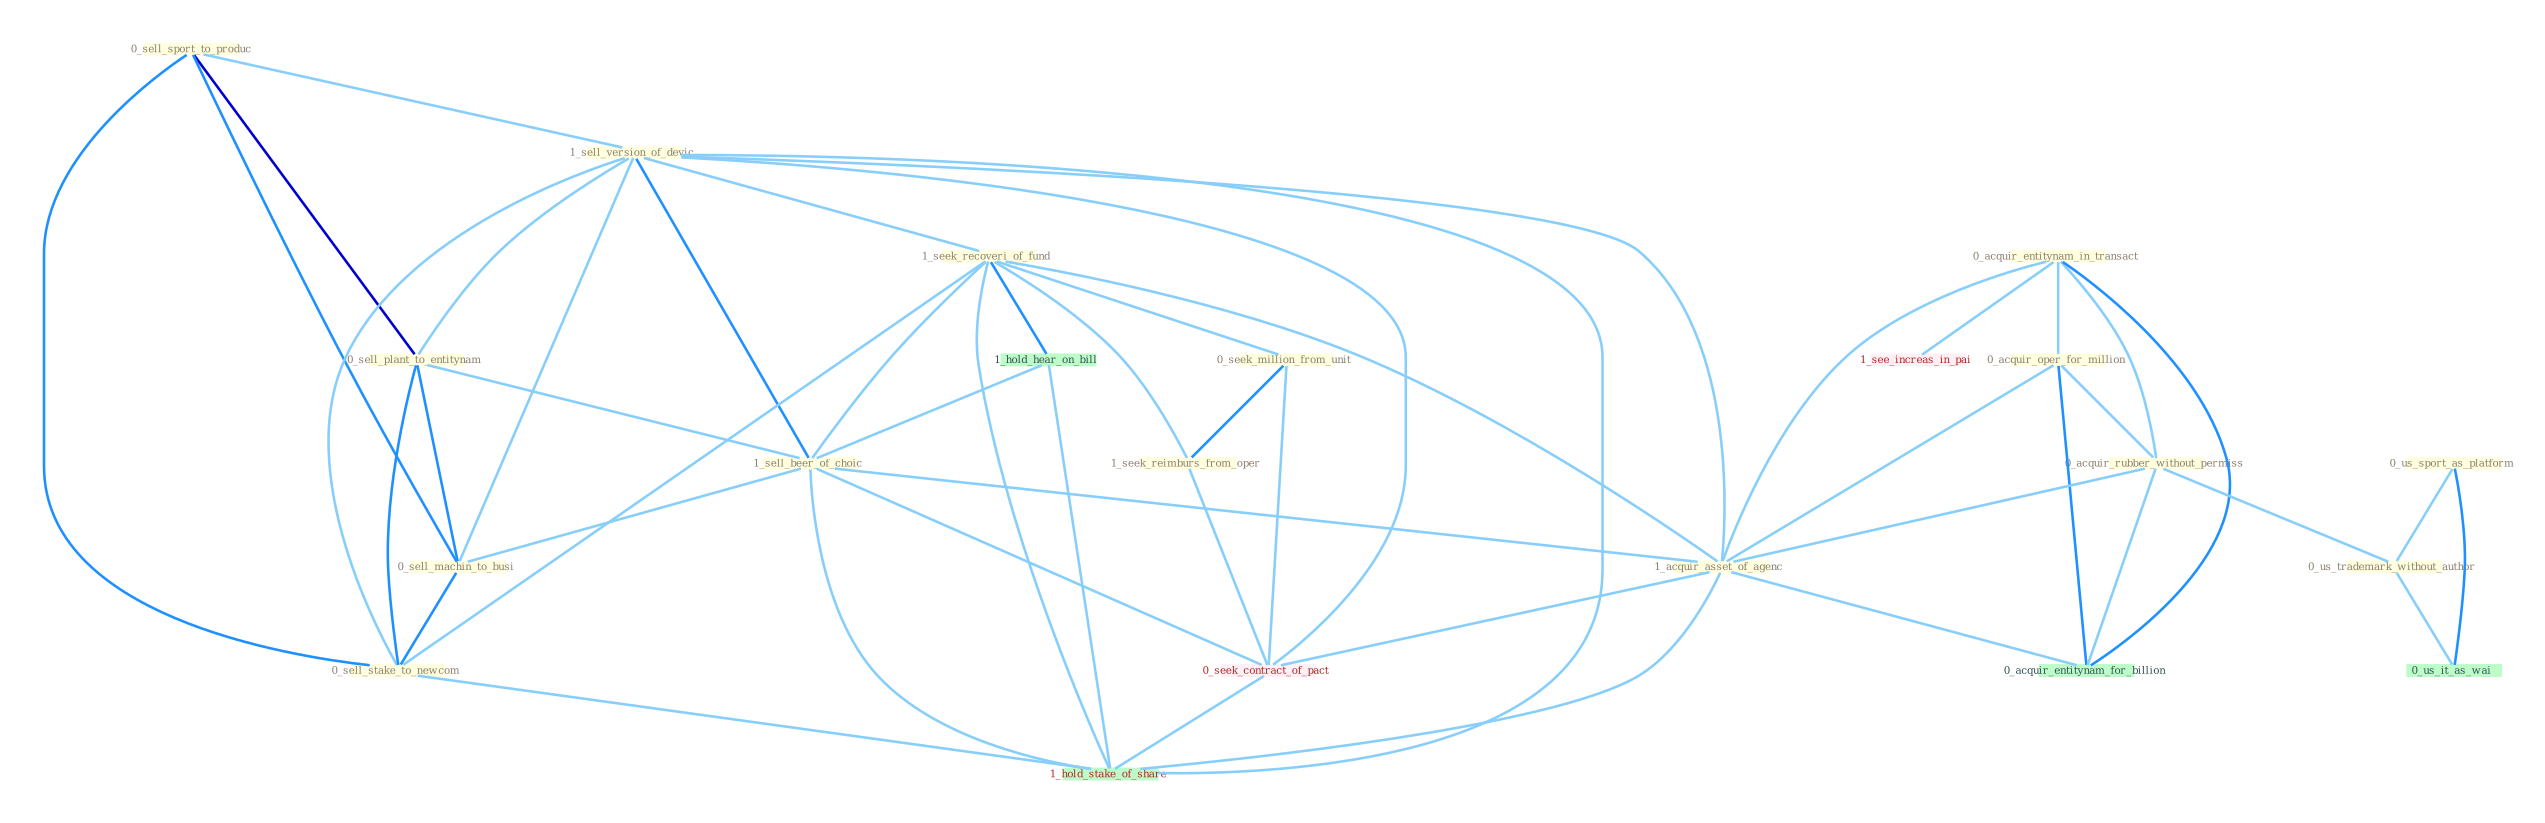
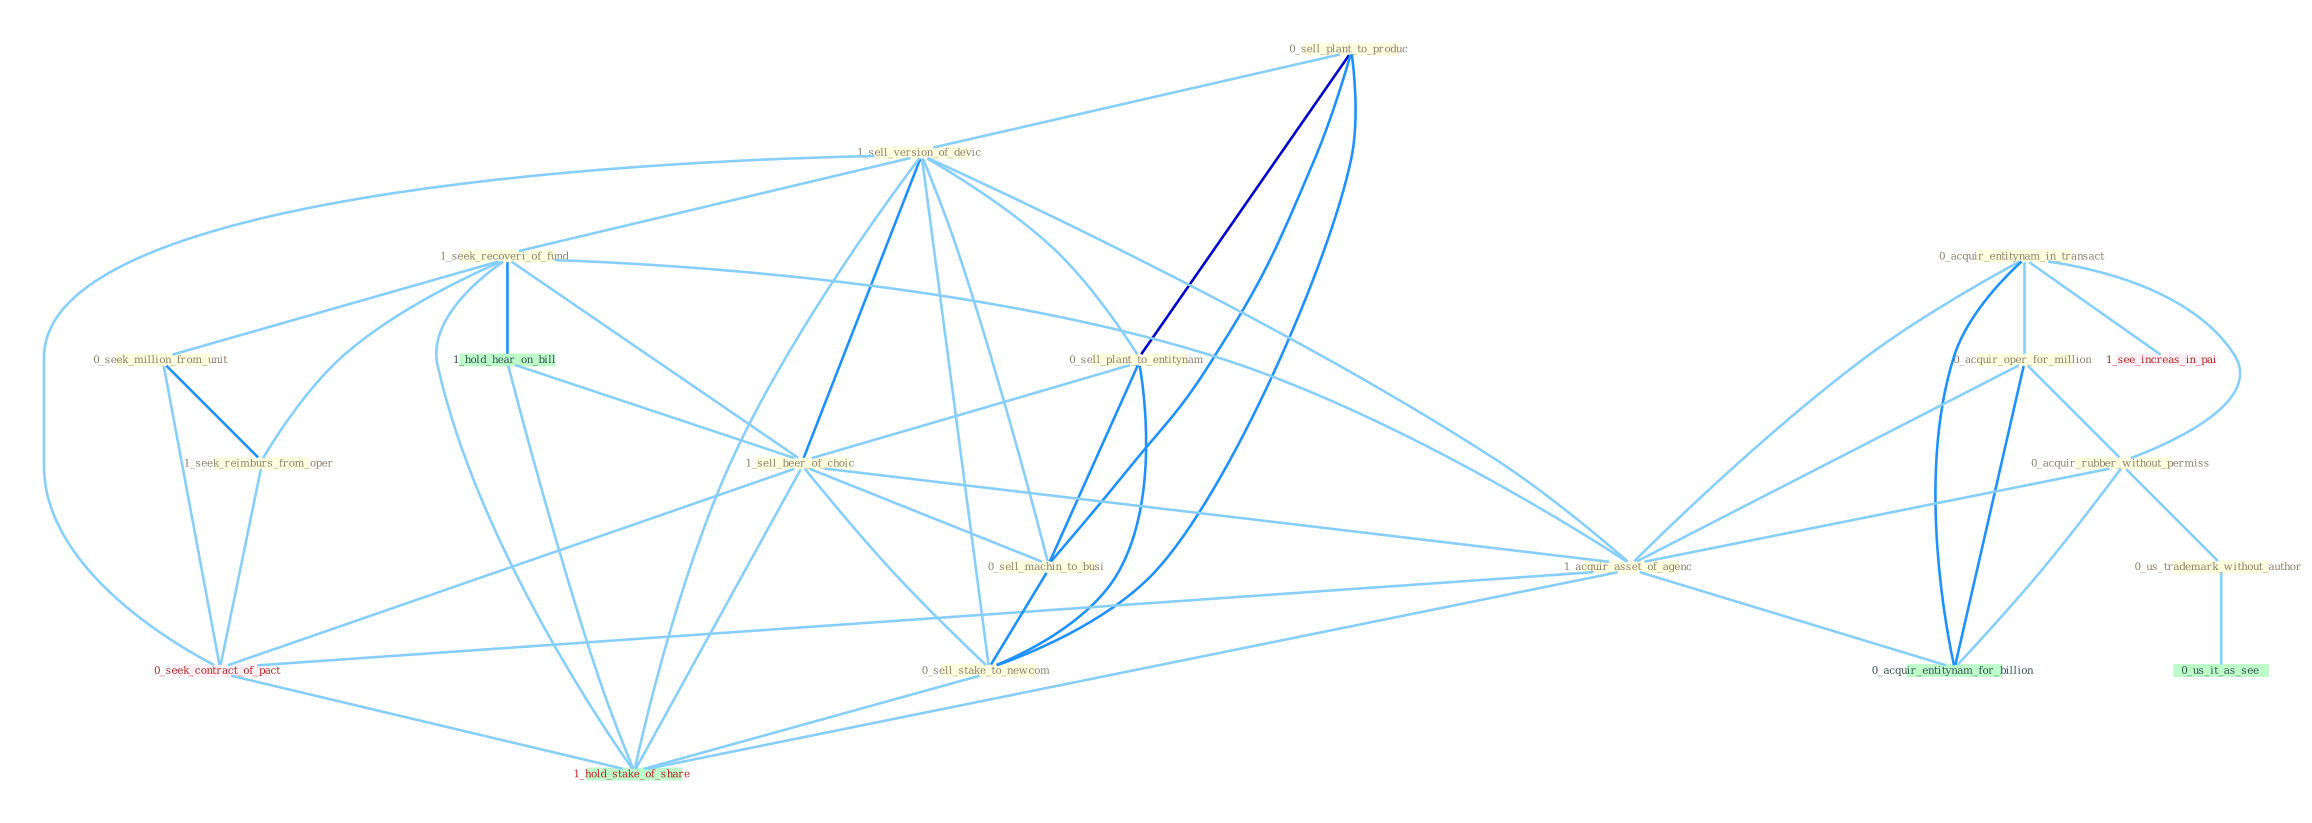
(192, 49) -> (1351, 49)
(694, 463) -> (892, 570)
(2454, 463) -> none
(2454, 671) -> (2221, 671)
